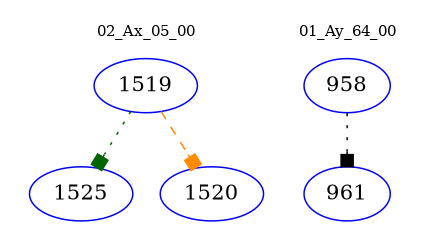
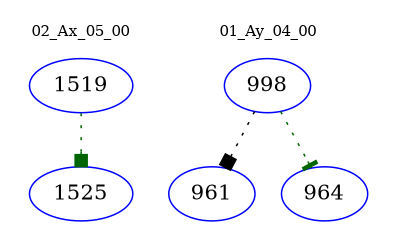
(348, 32) -> (268, 32)
(347, 86) -> (267, 86)
(212, 194) -> none
none -> (325, 194)
